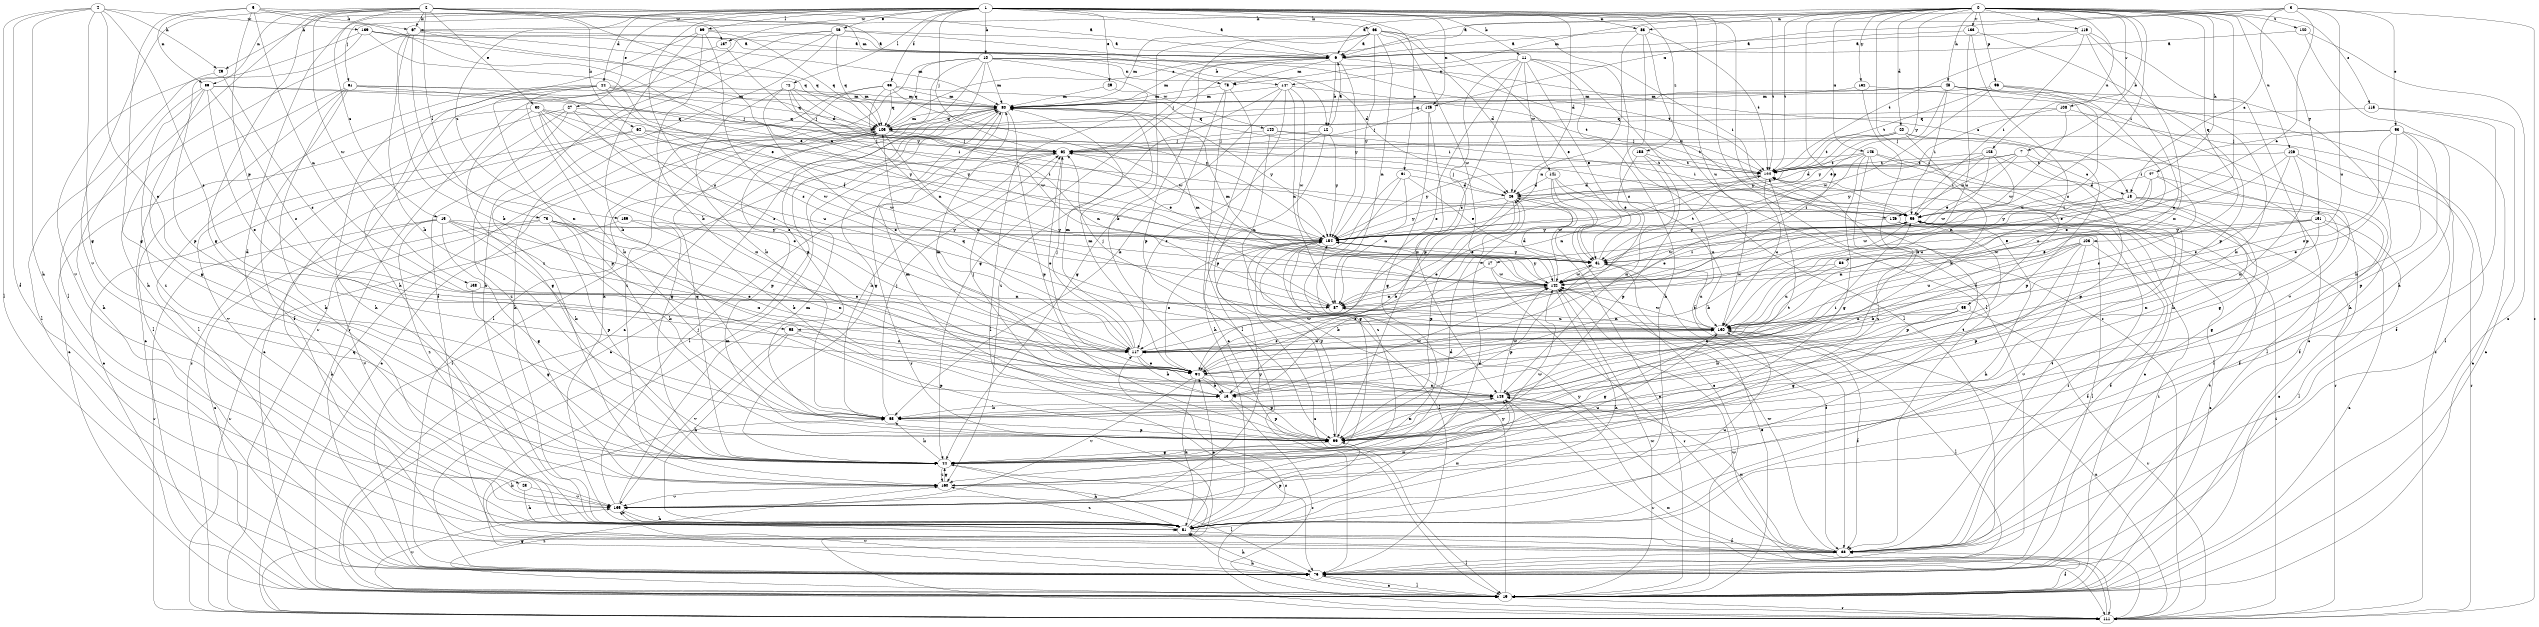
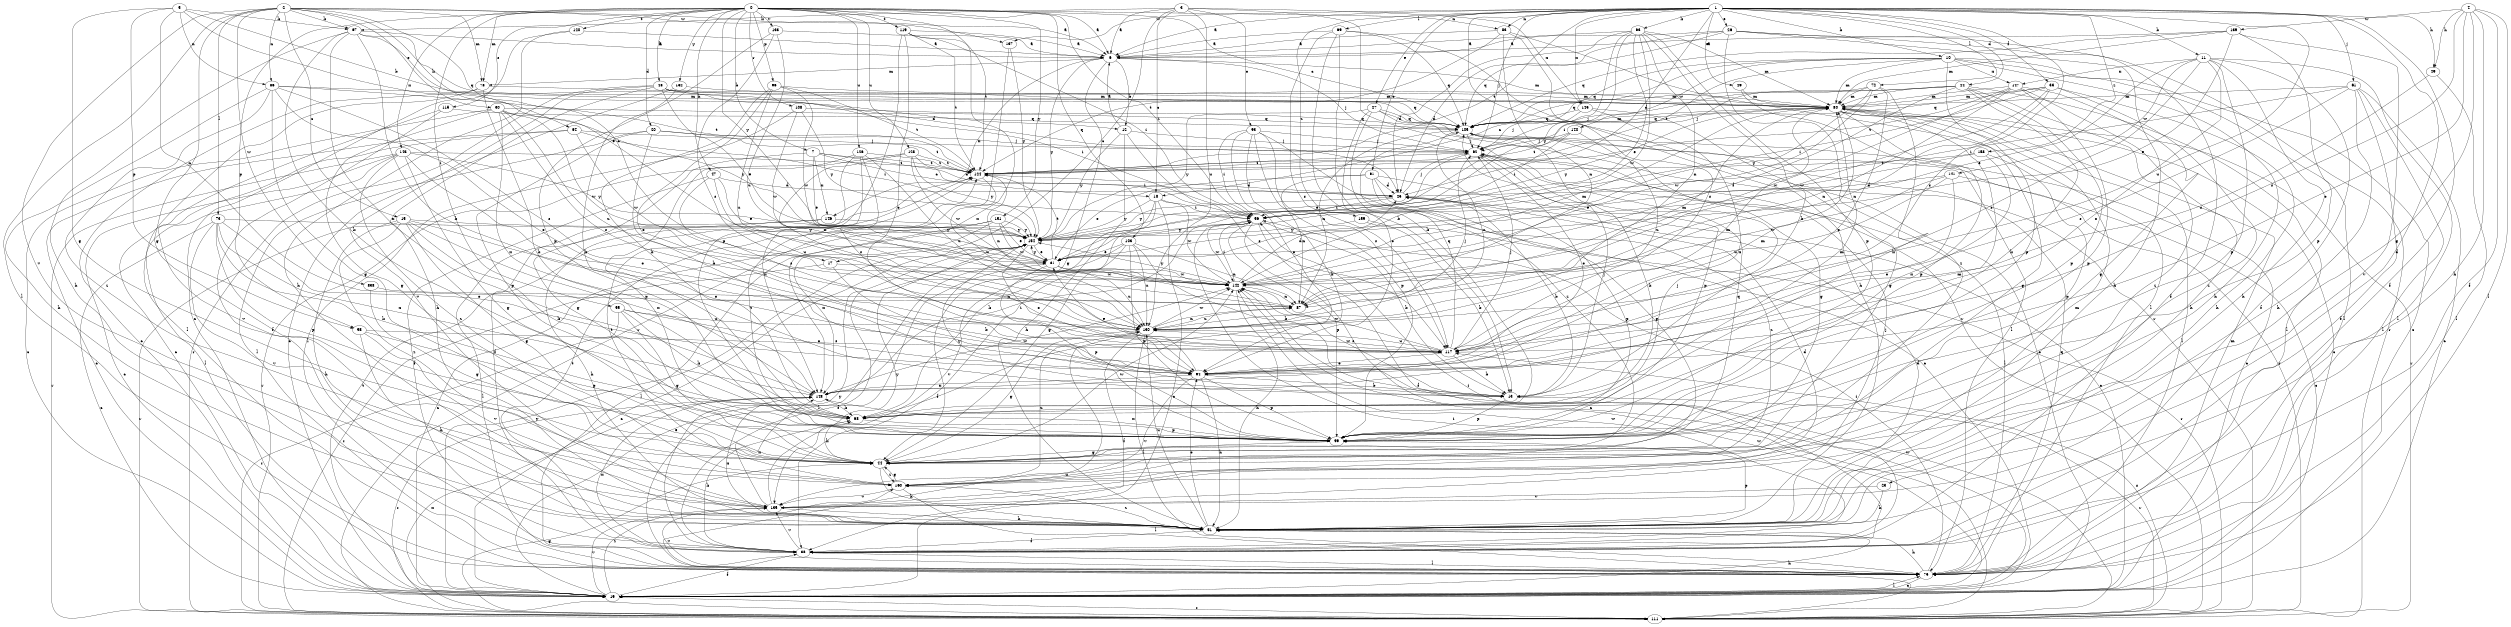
(1680, 188) -> none
(1841, 263) -> none
(474, 286) -> (371, 286)
(1675, 443) -> (2114, 418)
